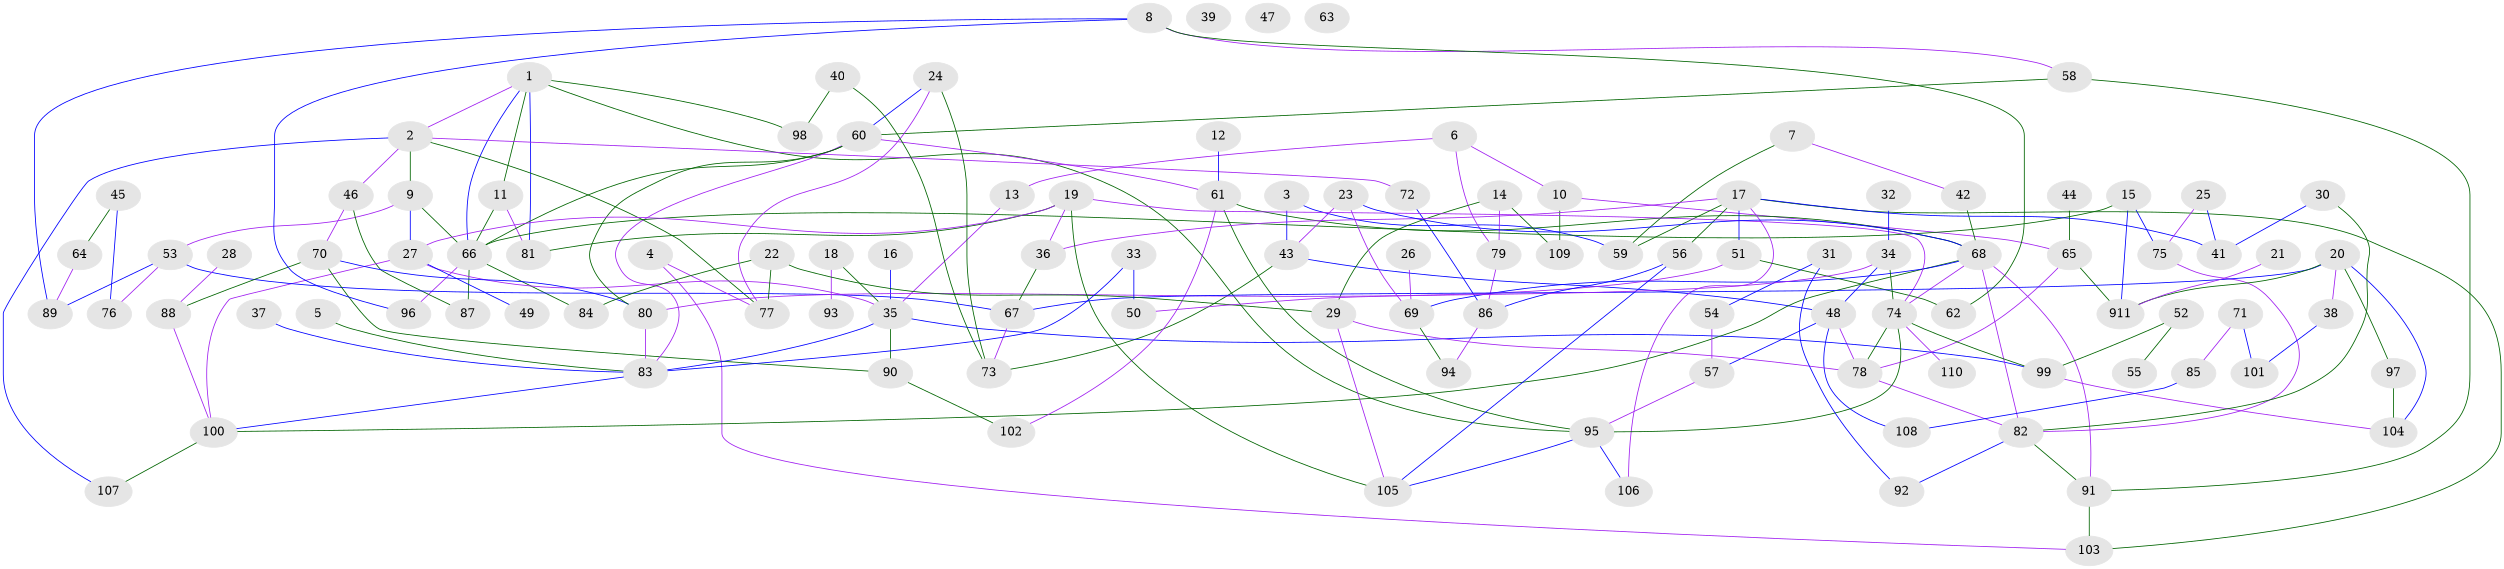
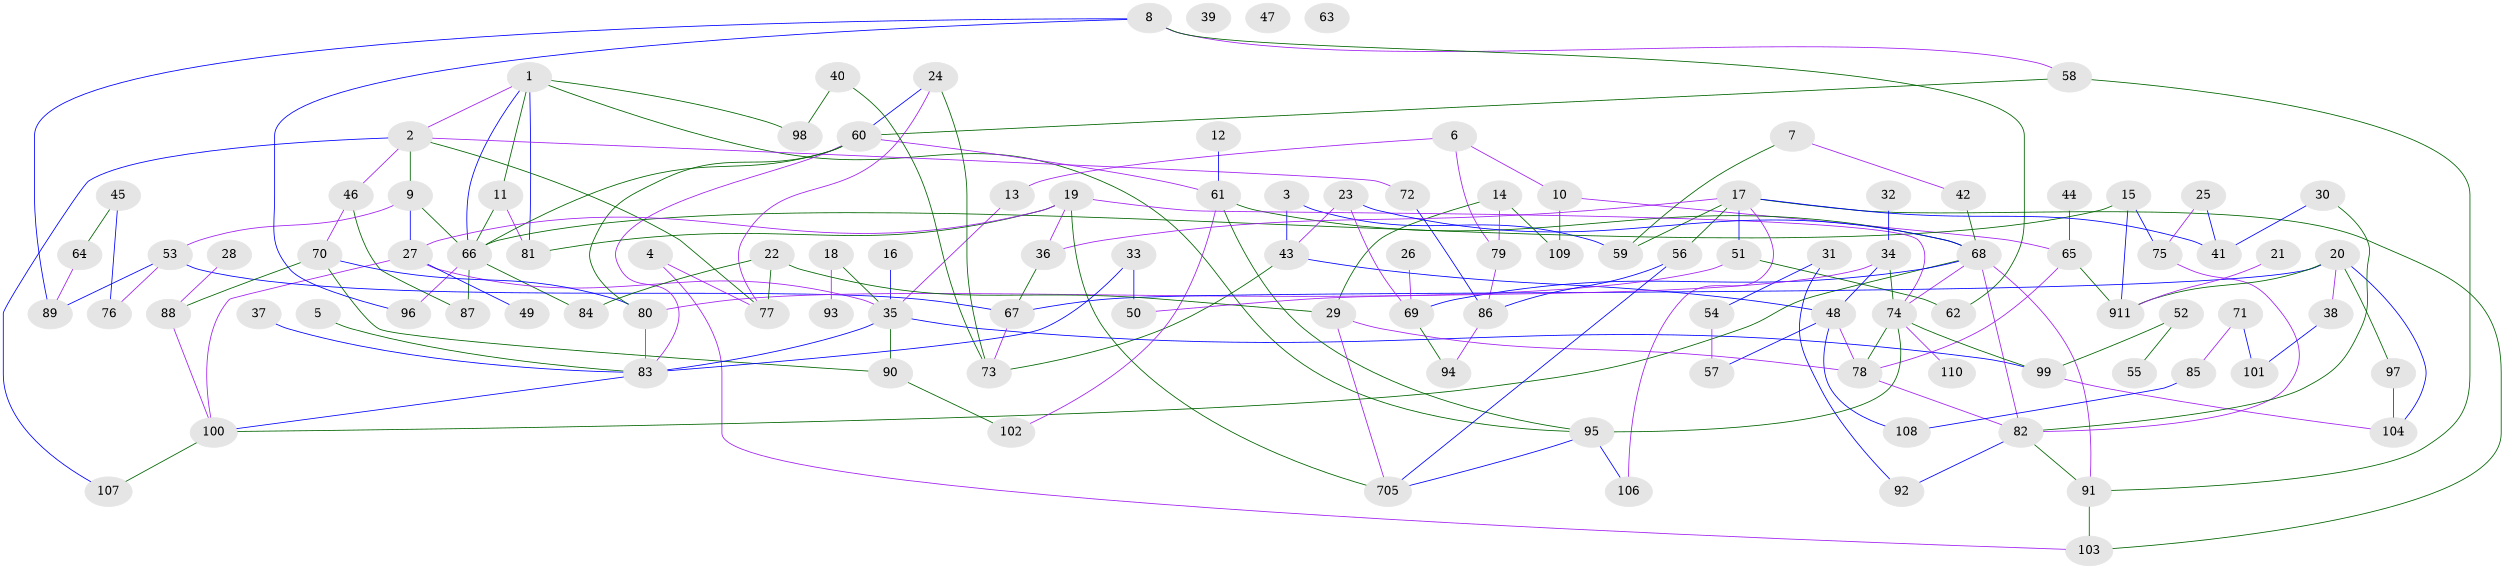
(1652, 403) -> none
(1388, 492) -> (1388, 492)
